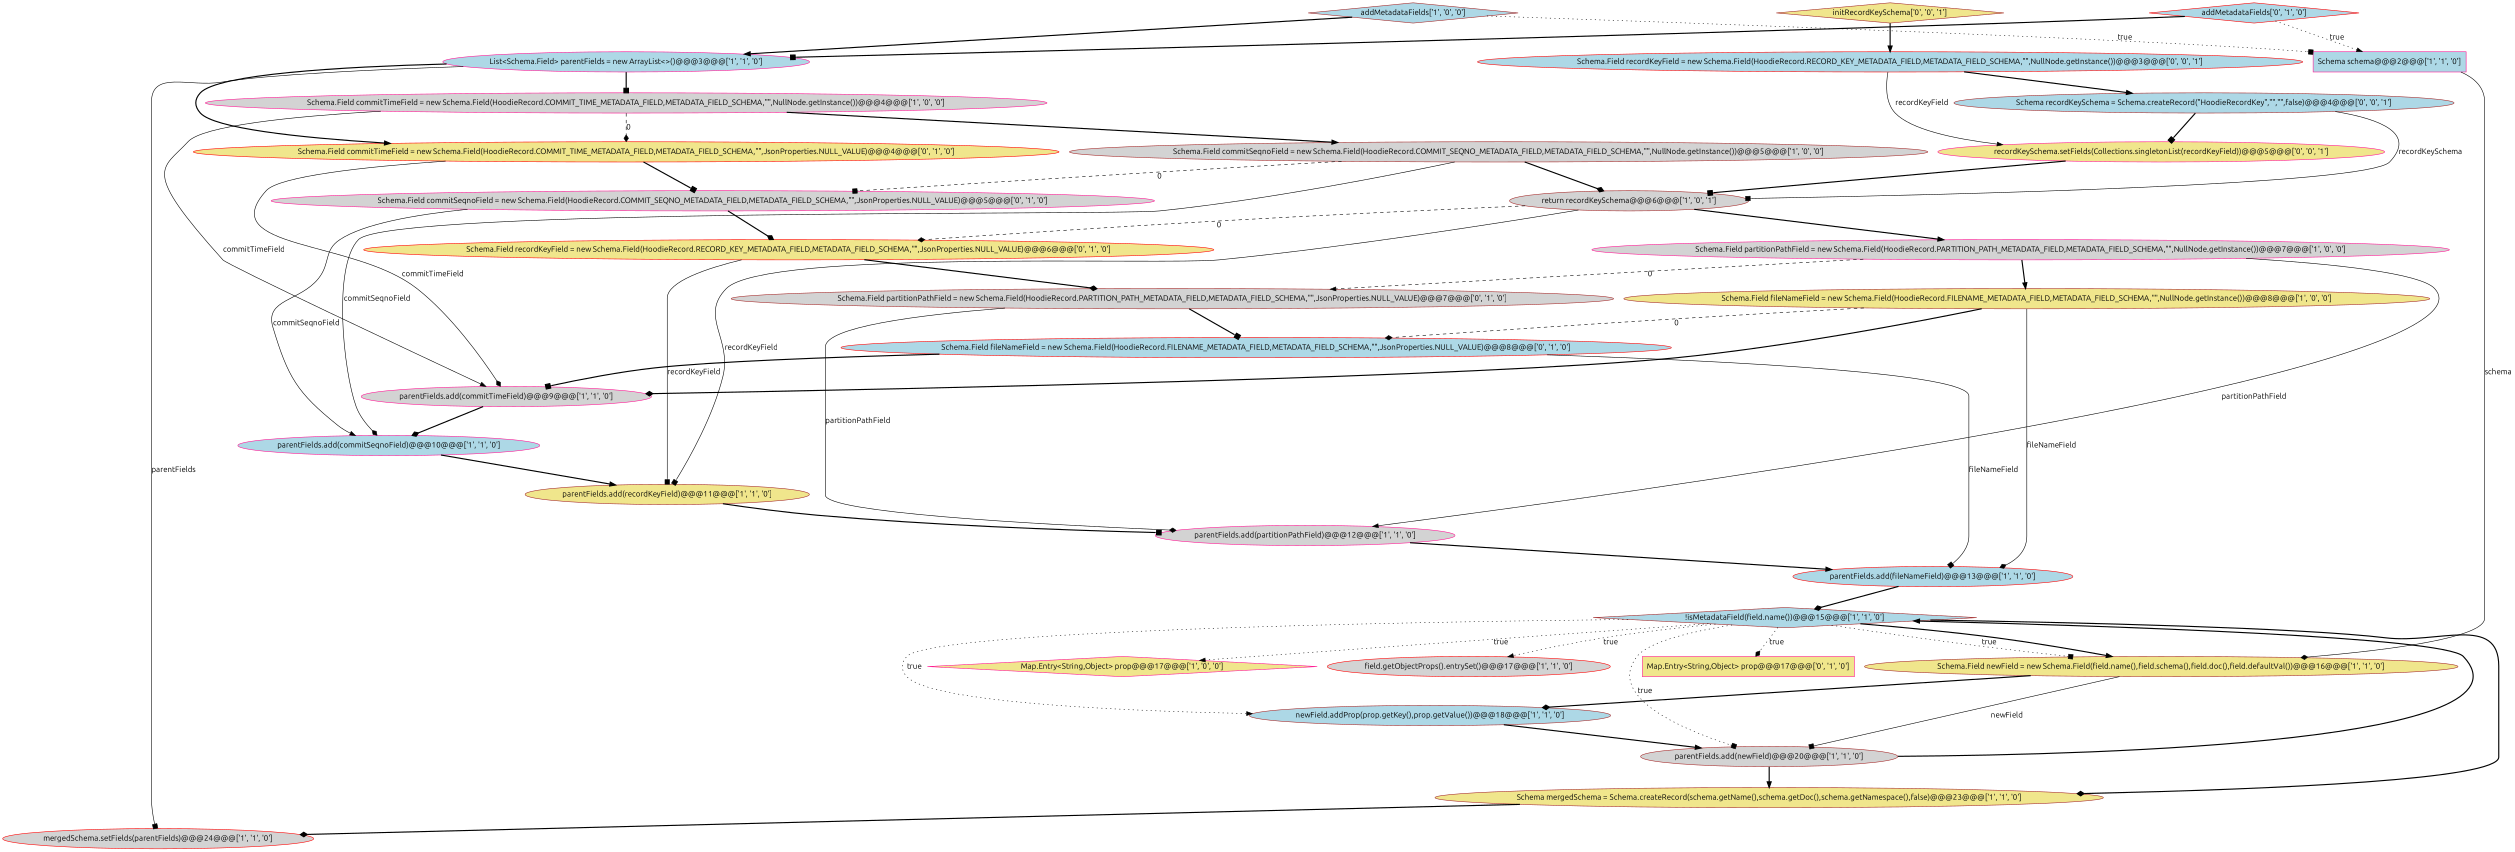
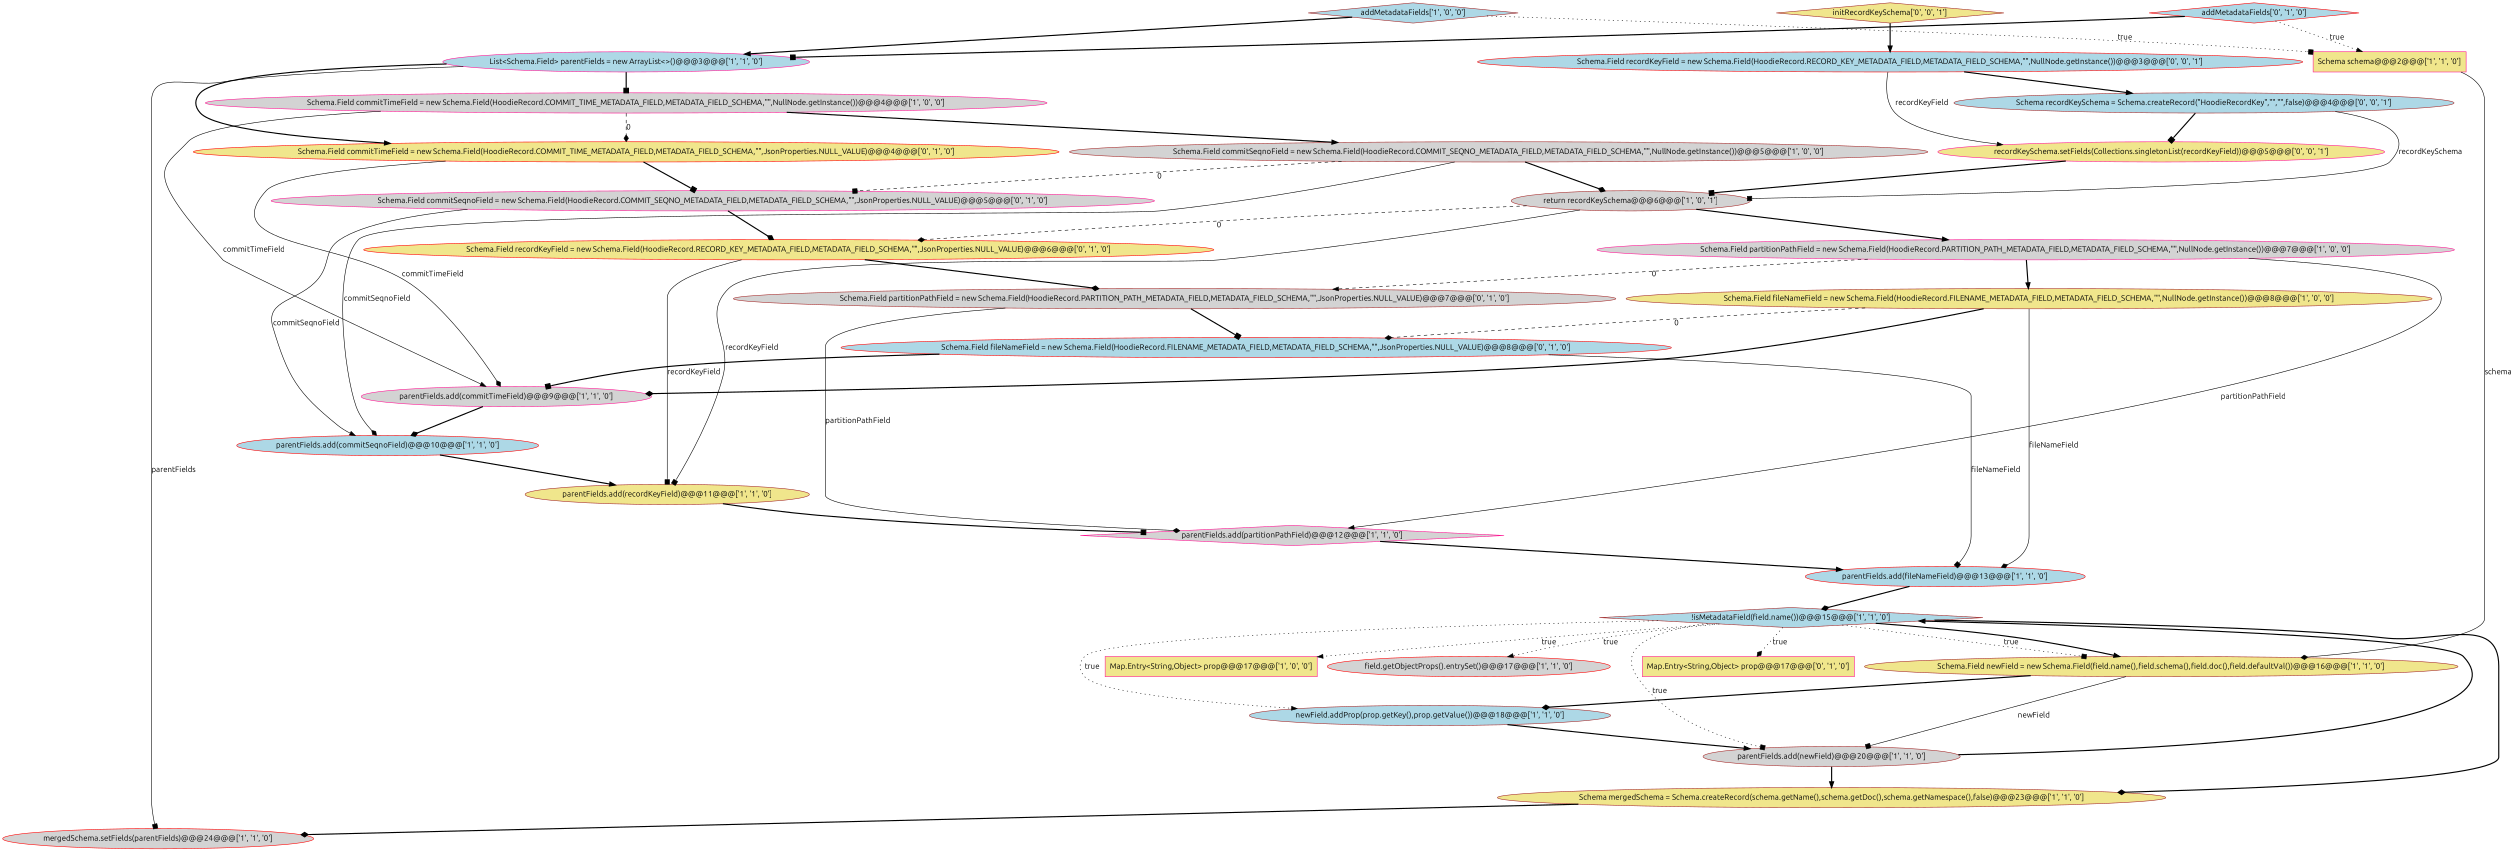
(2390, 62) -> (2390, 62)
(389, 446) -> (388, 446)
(1305, 536) -> (1292, 536)
(1122, 667) -> (1211, 667)
